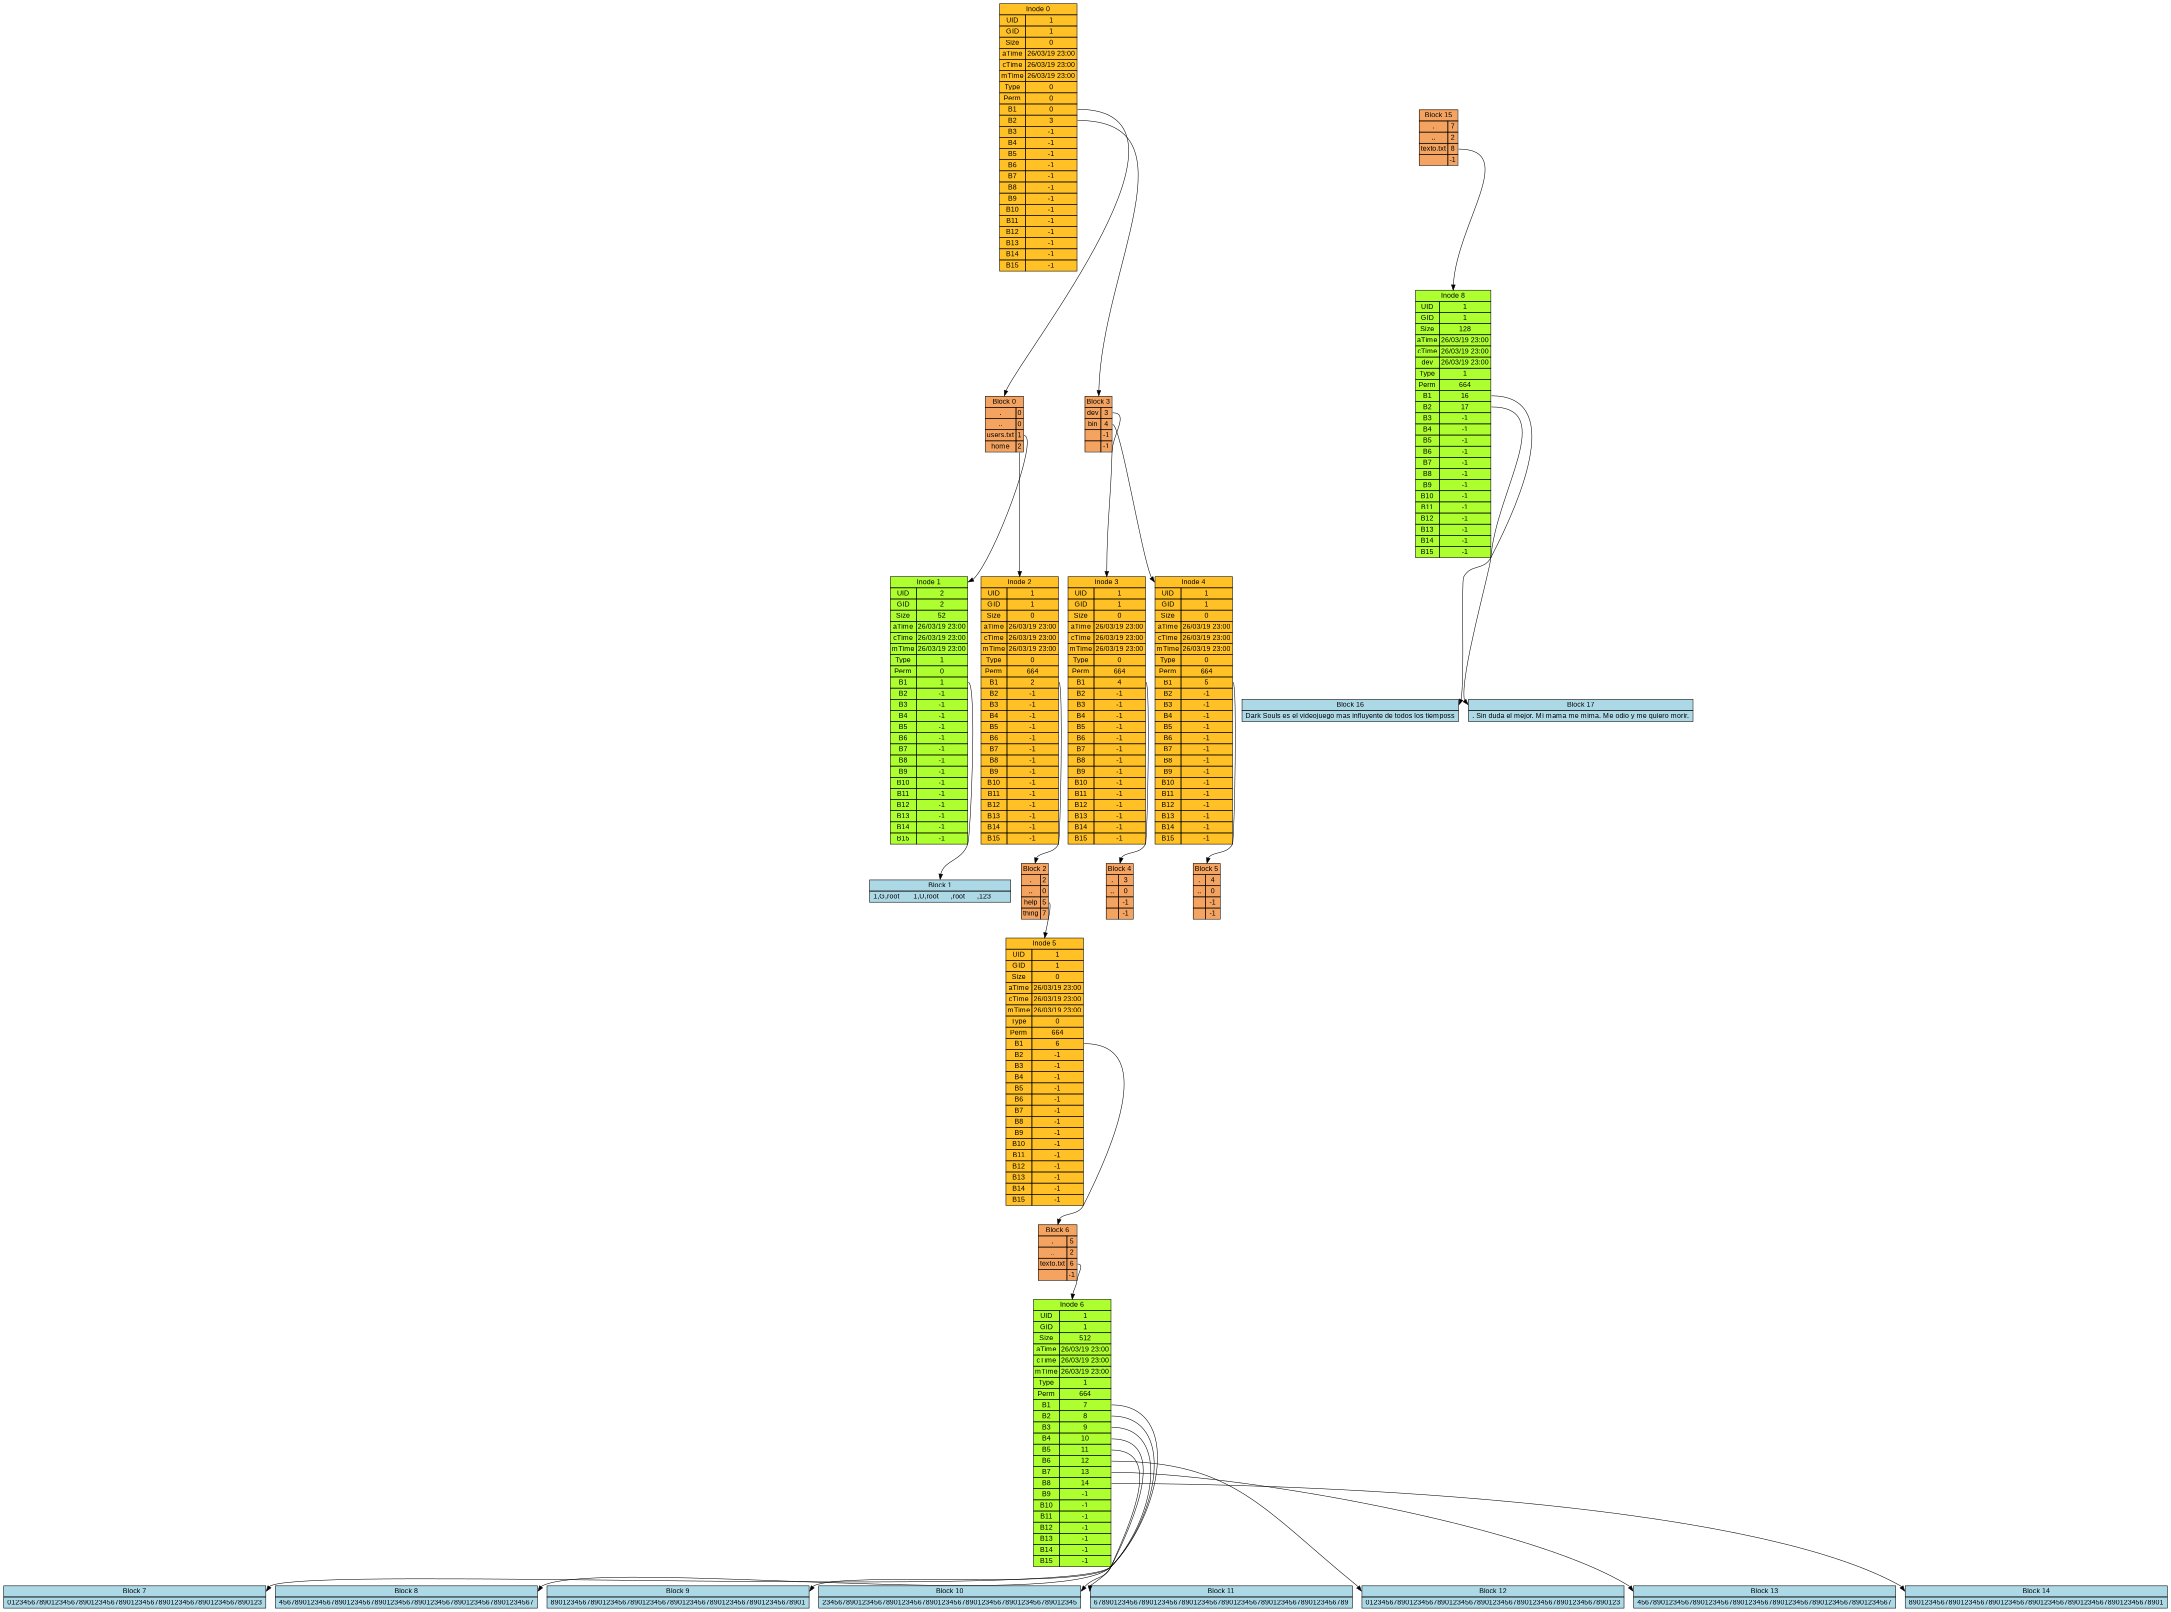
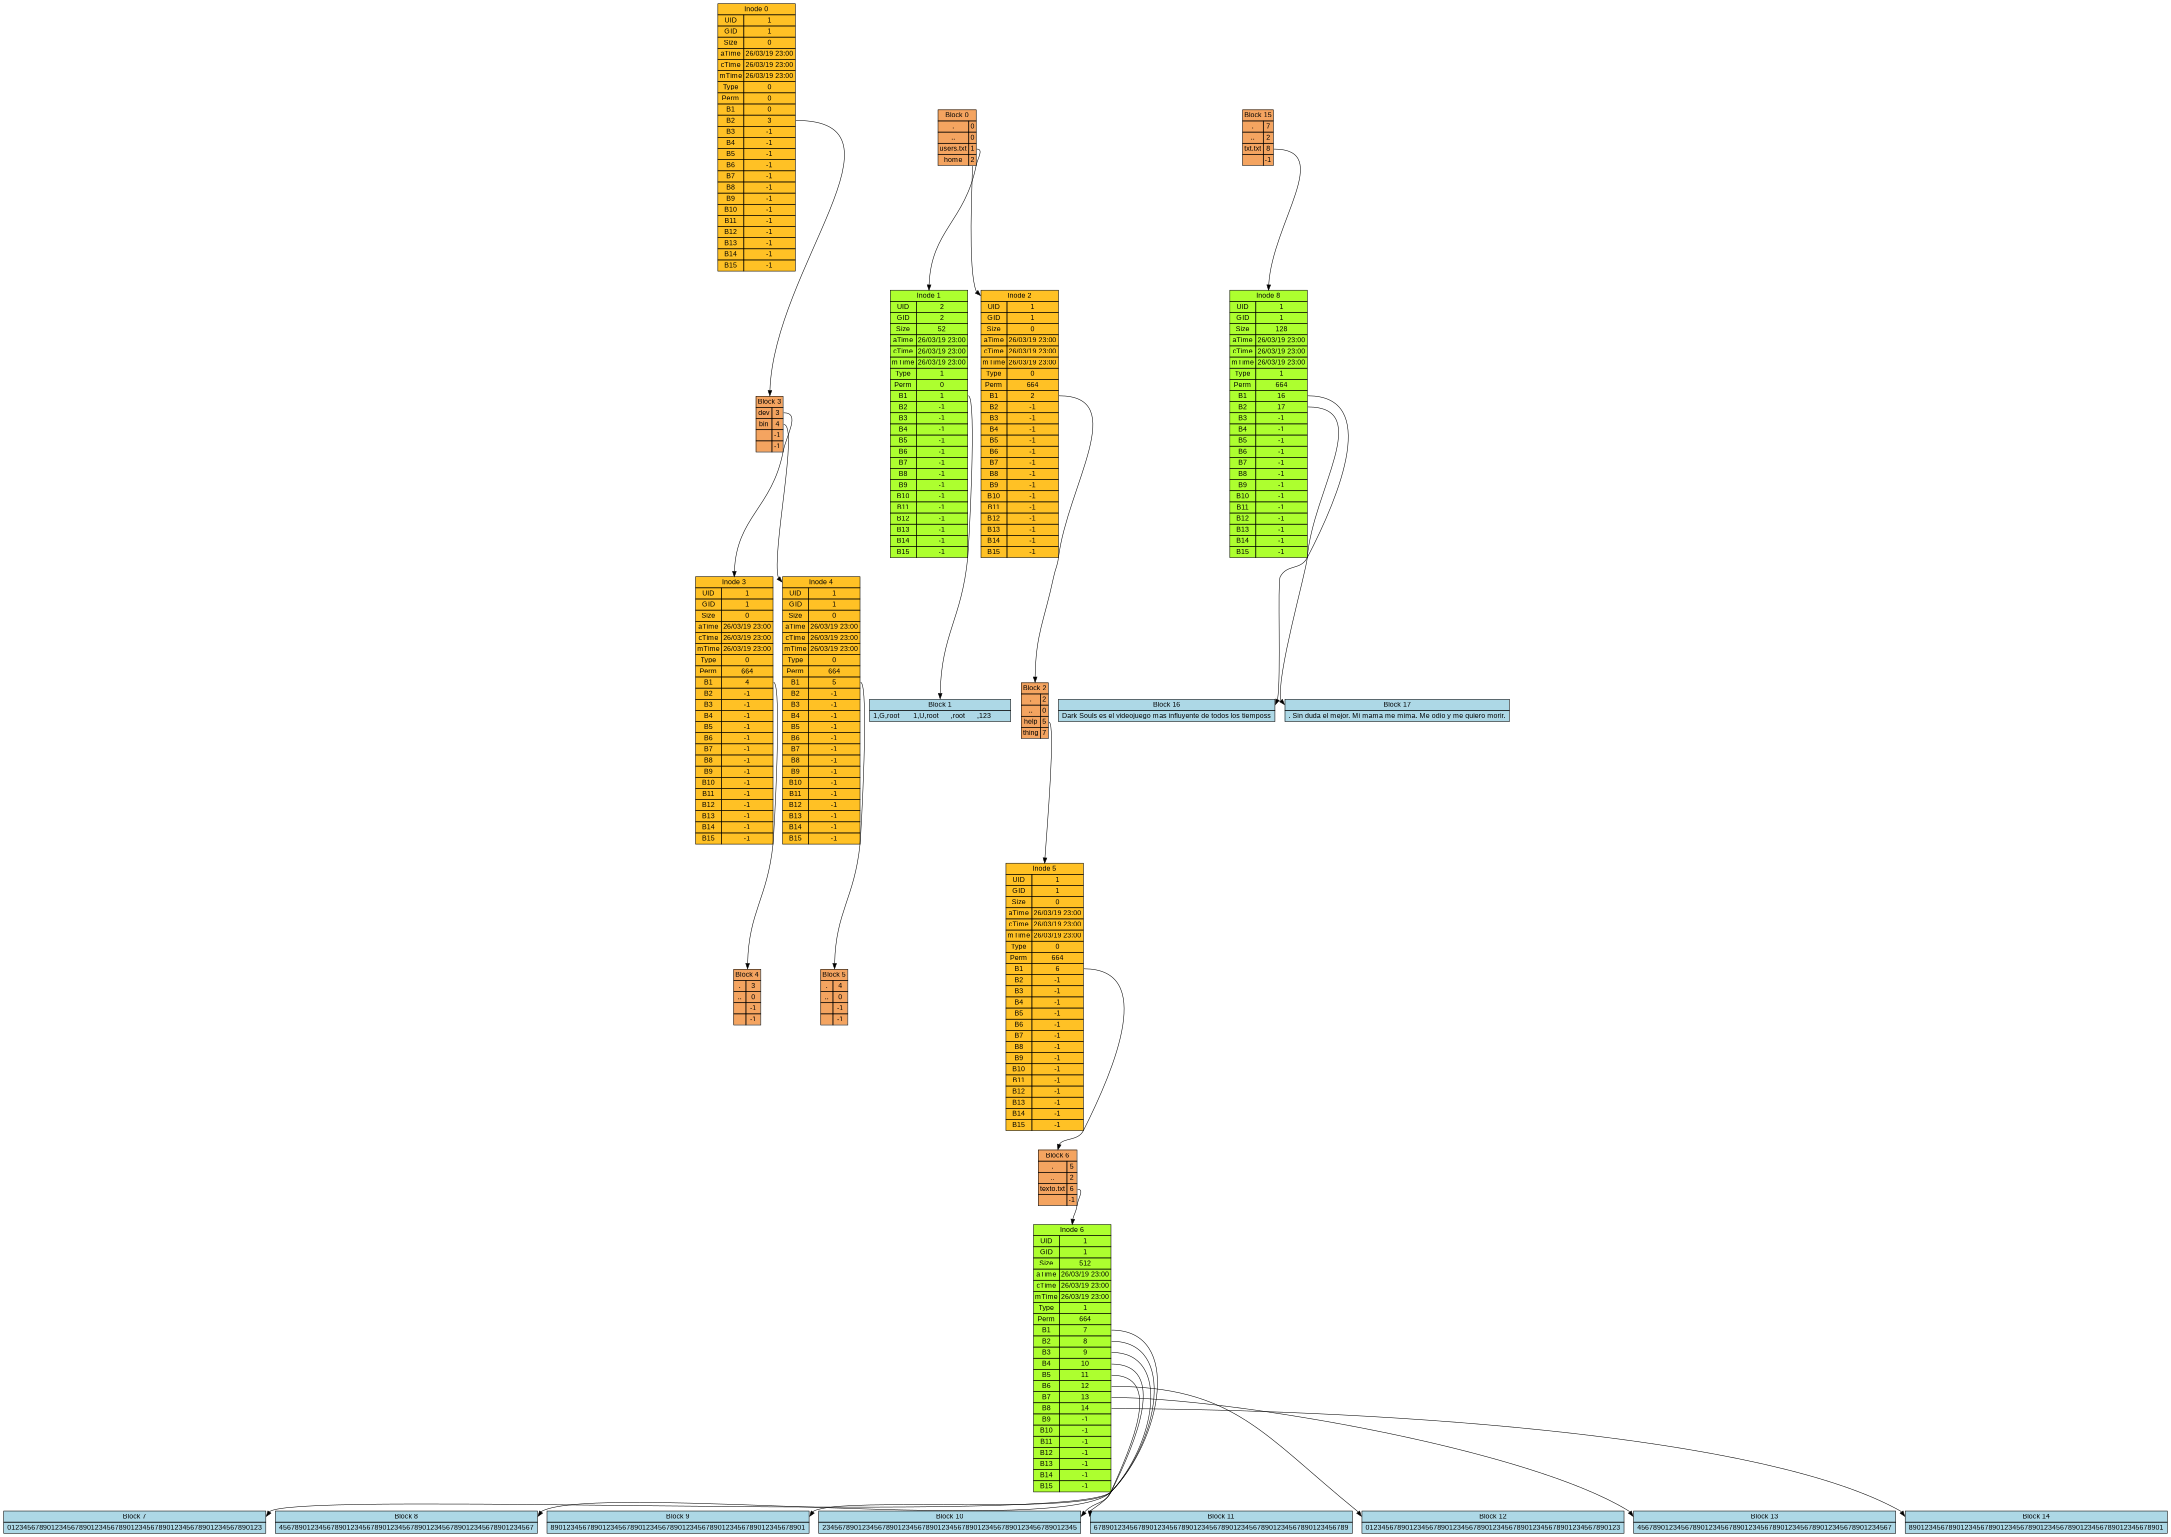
(1434, 149) -> (1253, 149)
(1097, 244) -> none
(1427, 362) -> (1243, 362)
